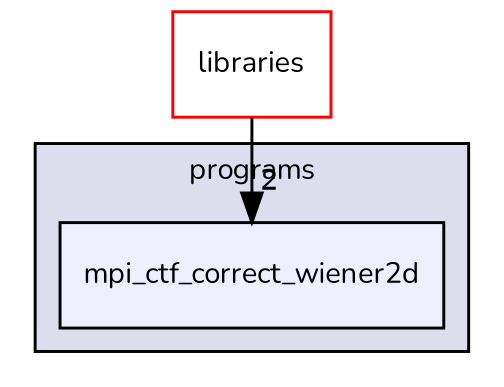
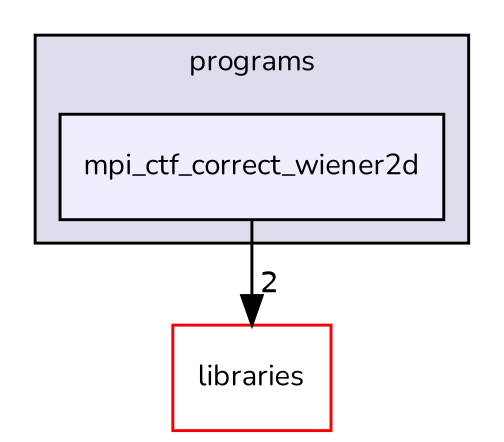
(252, 161) -> (252, 262)
